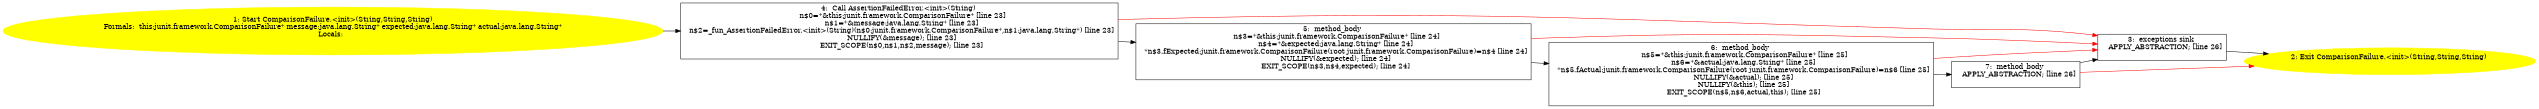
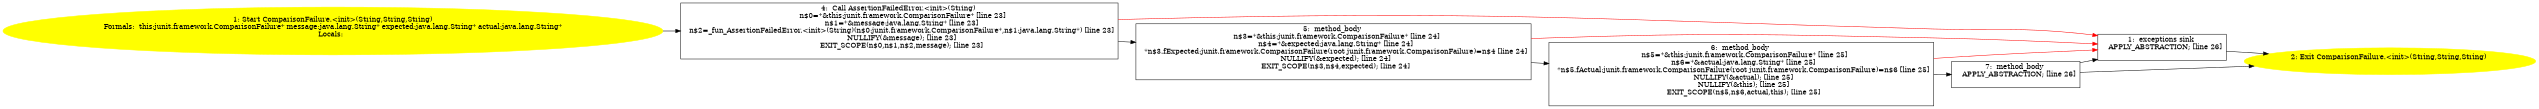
(2162, 47) -> (2162, 47)
(2164, 69) -> (2164, 69)
